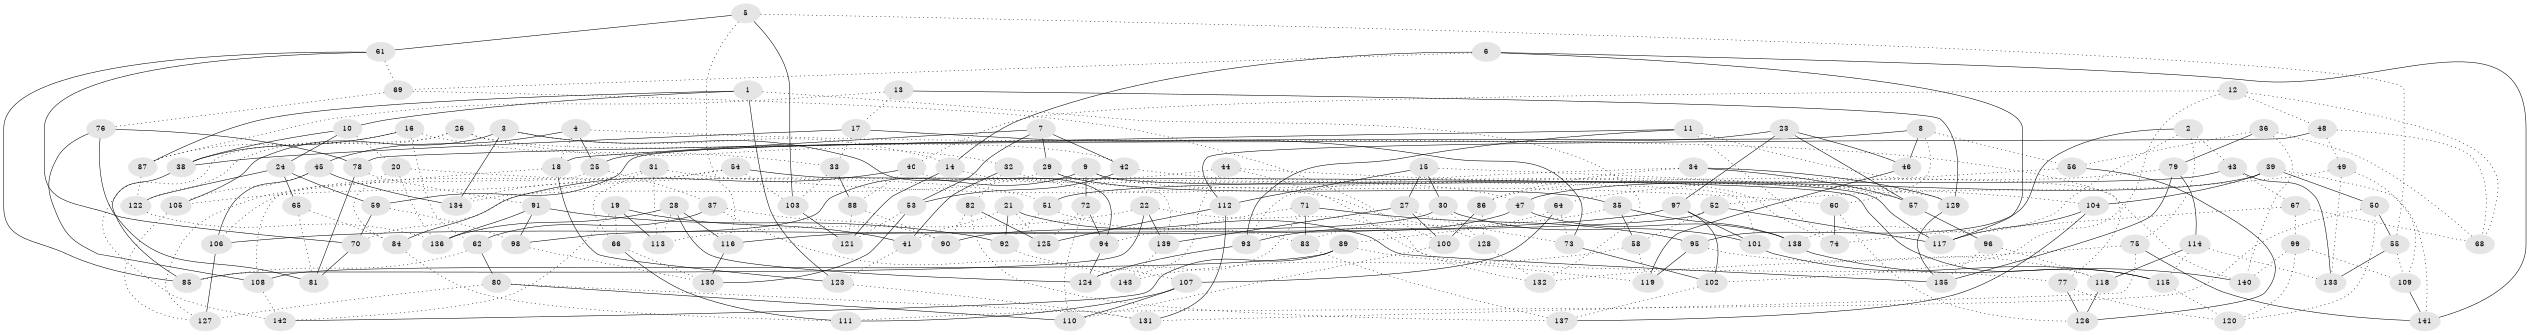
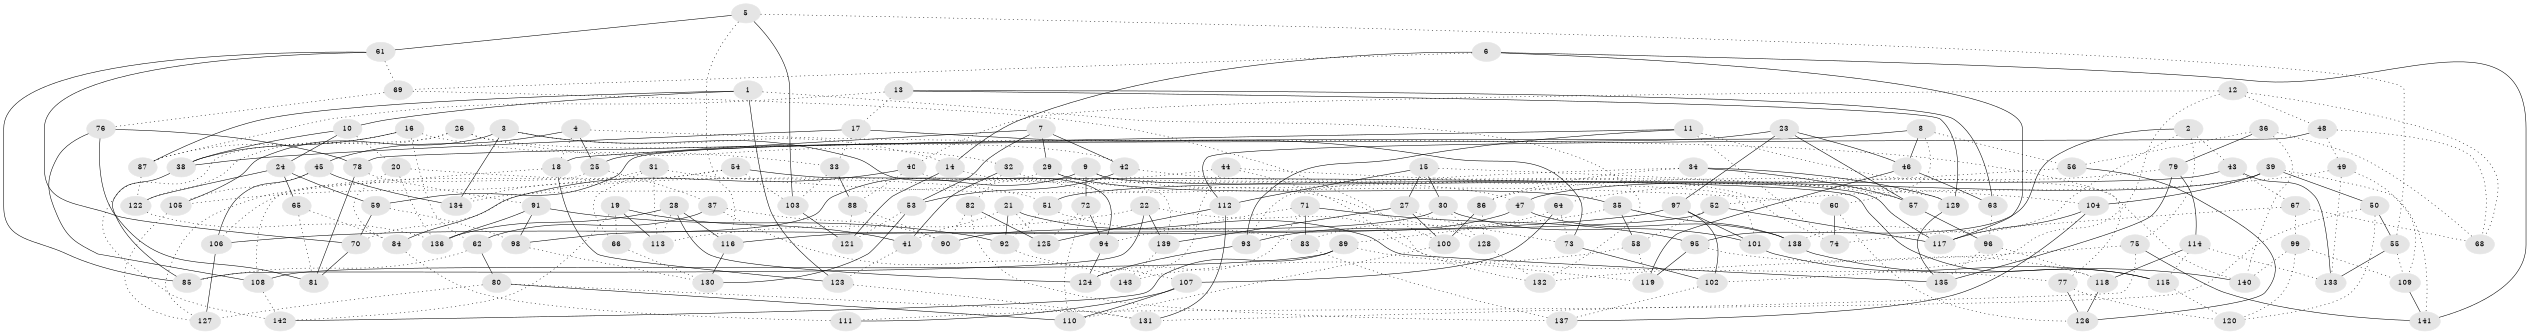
none -> (1993, 206)
(722, 304) -> none
